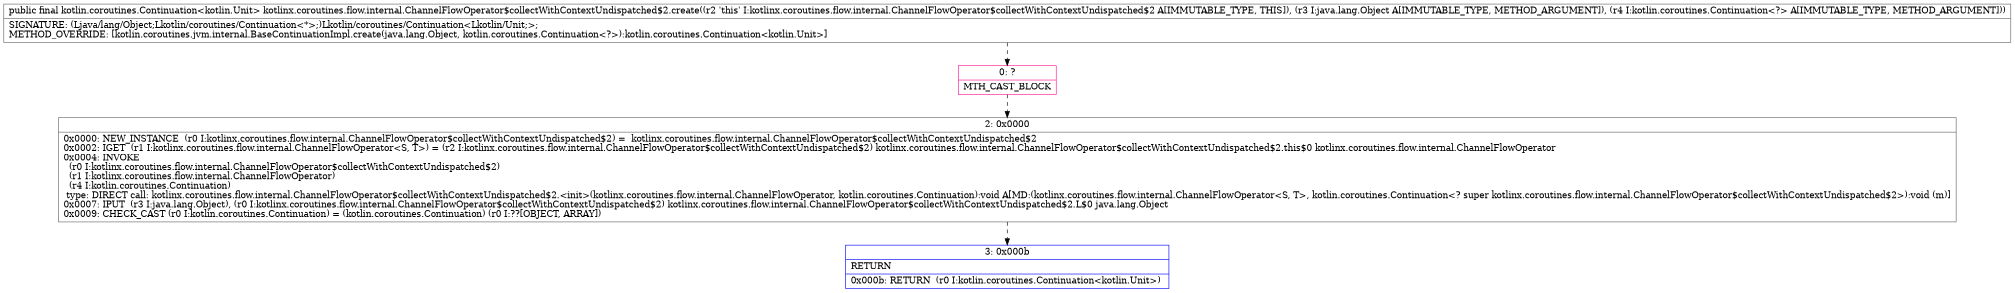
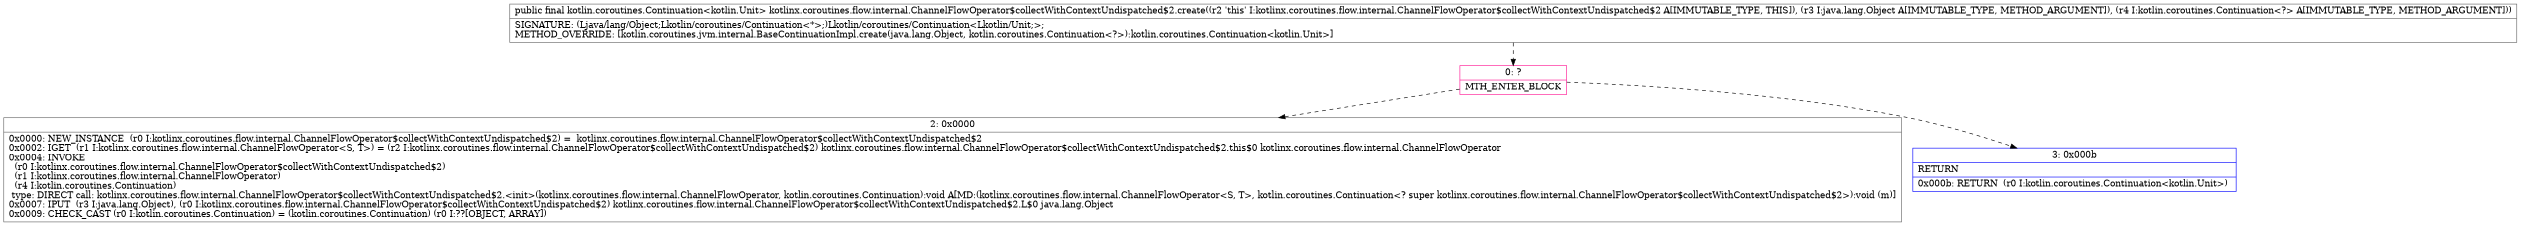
(1007, 87) -> (1513, 87)
(1007, 230) -> (1791, 99)
